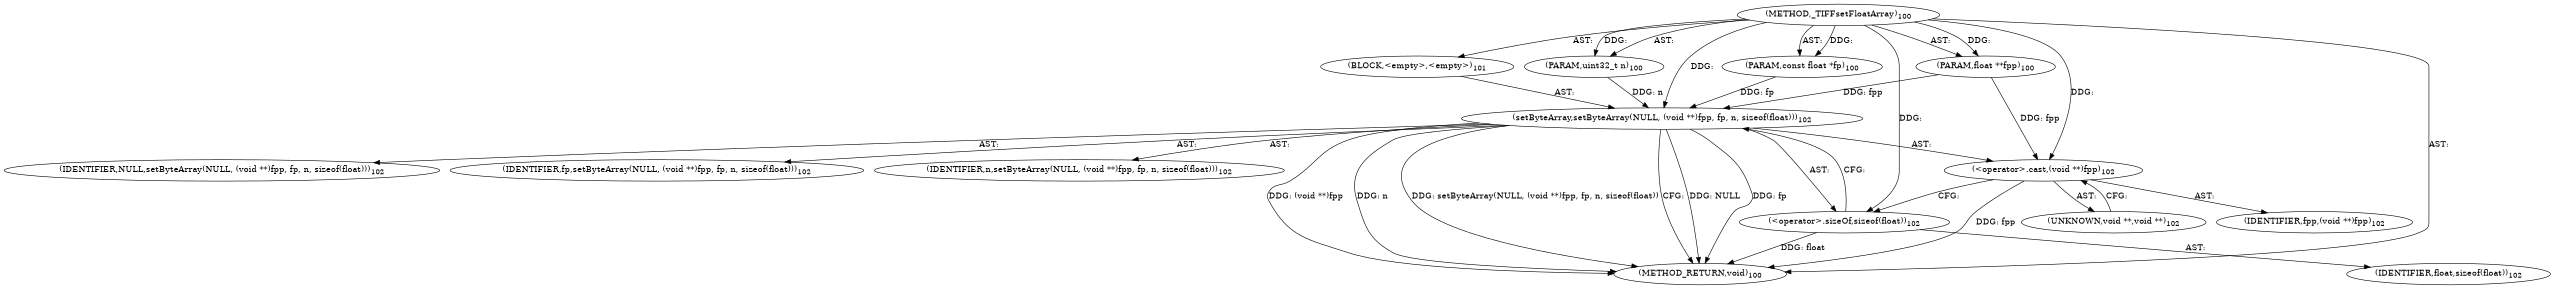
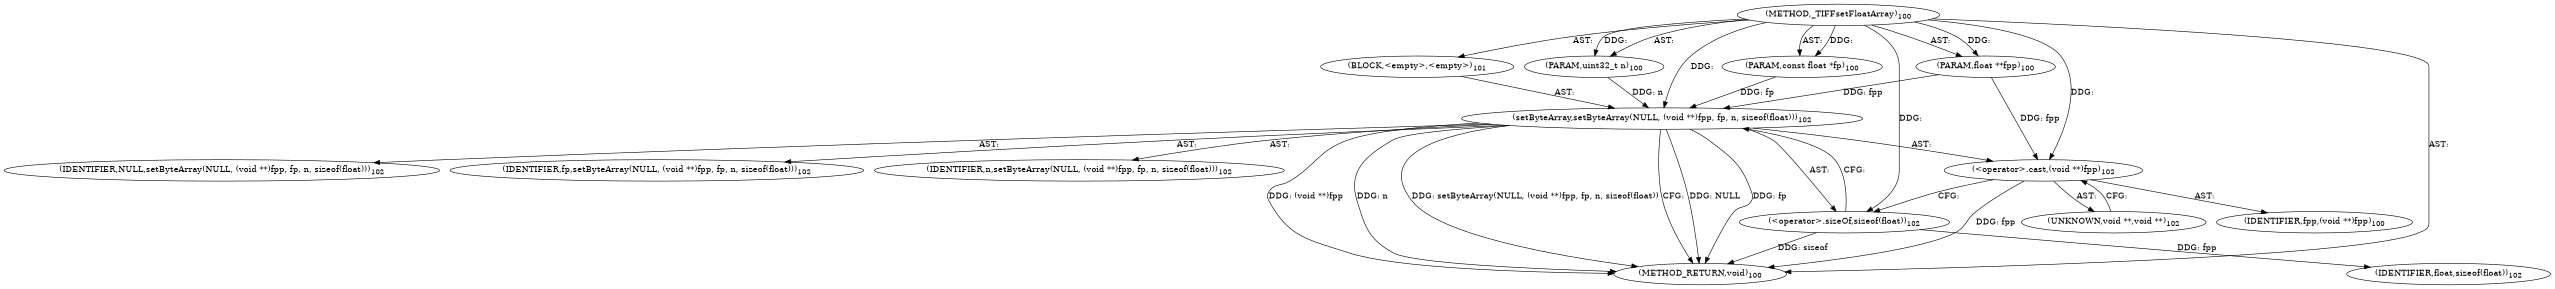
(2378, 221) -> (2378, 221)
(1803, 248) -> (1803, 248)
(2197, 248) -> (2197, 248)
